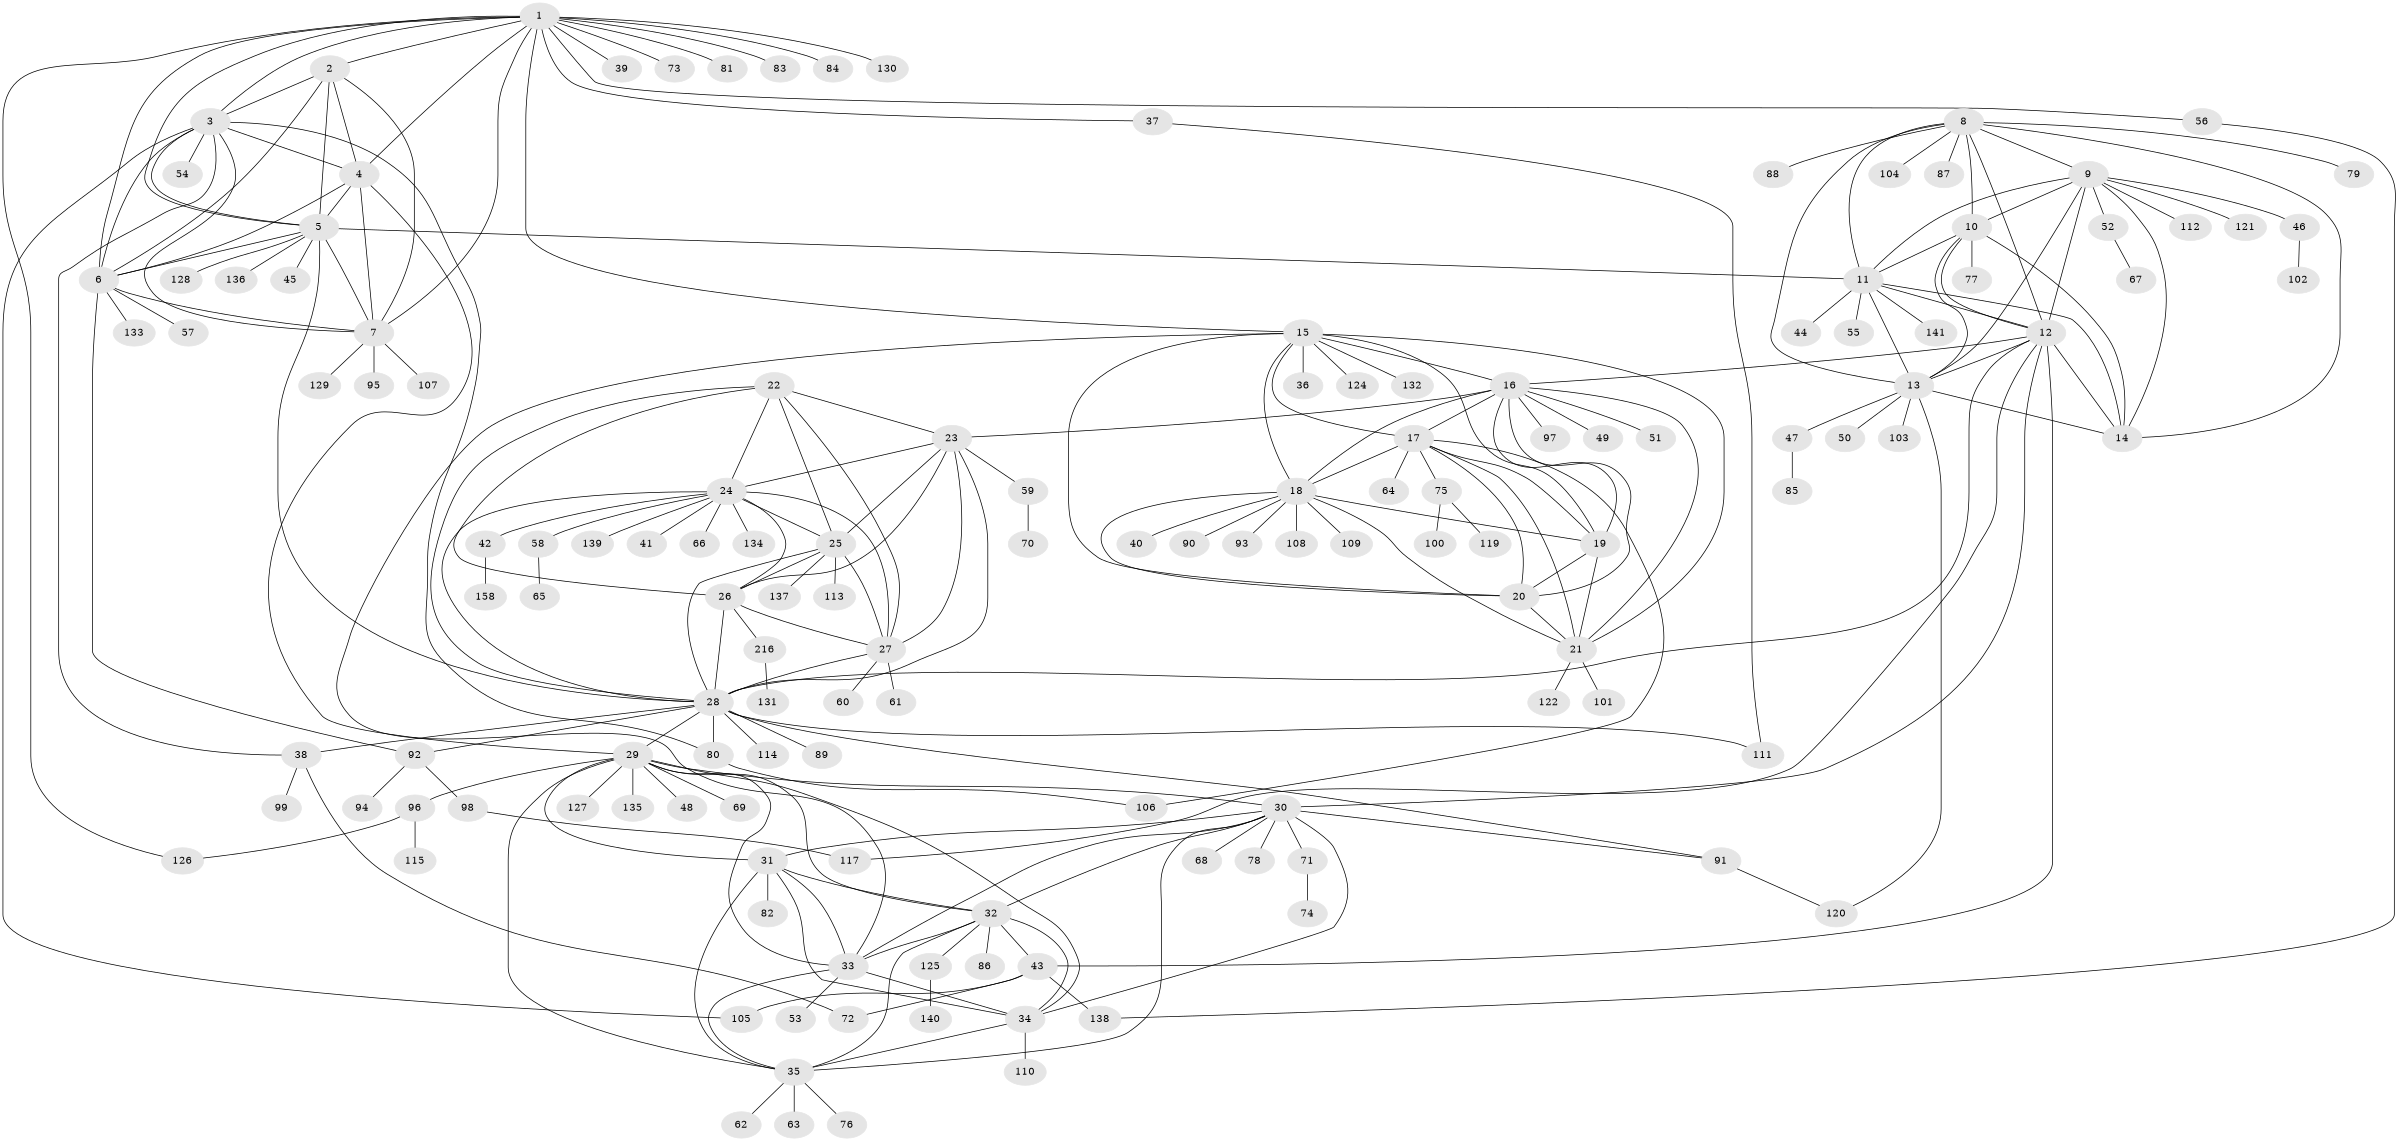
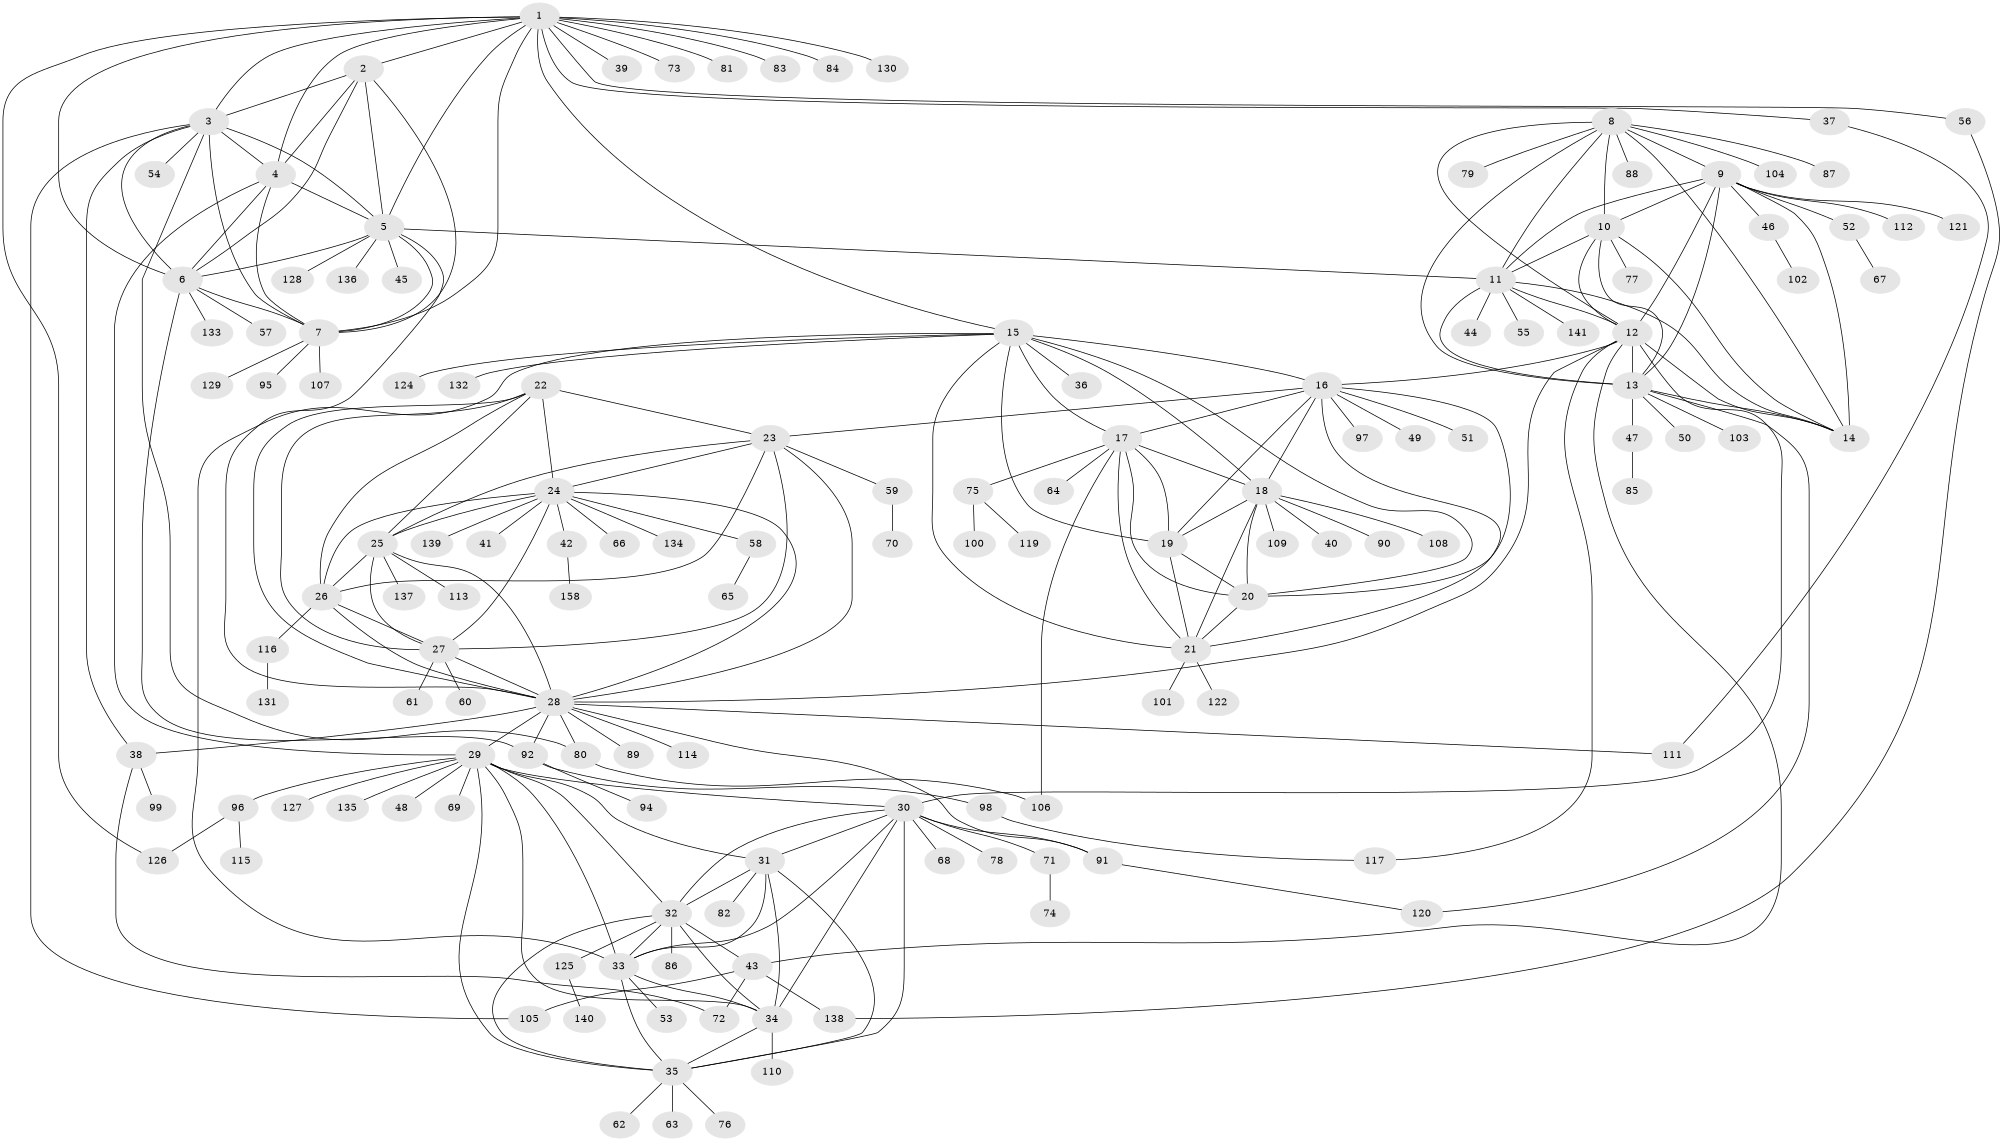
(1242, 544) -> none
(765, 650) -> (268, 650)
